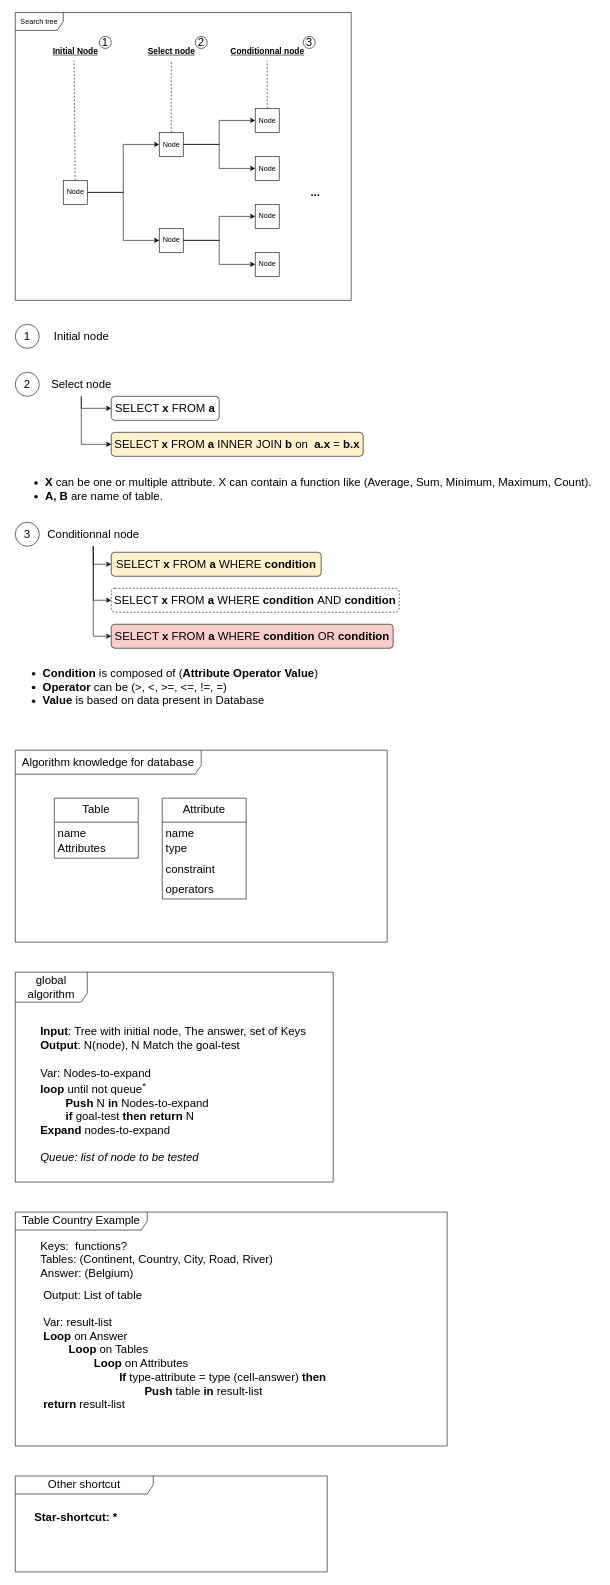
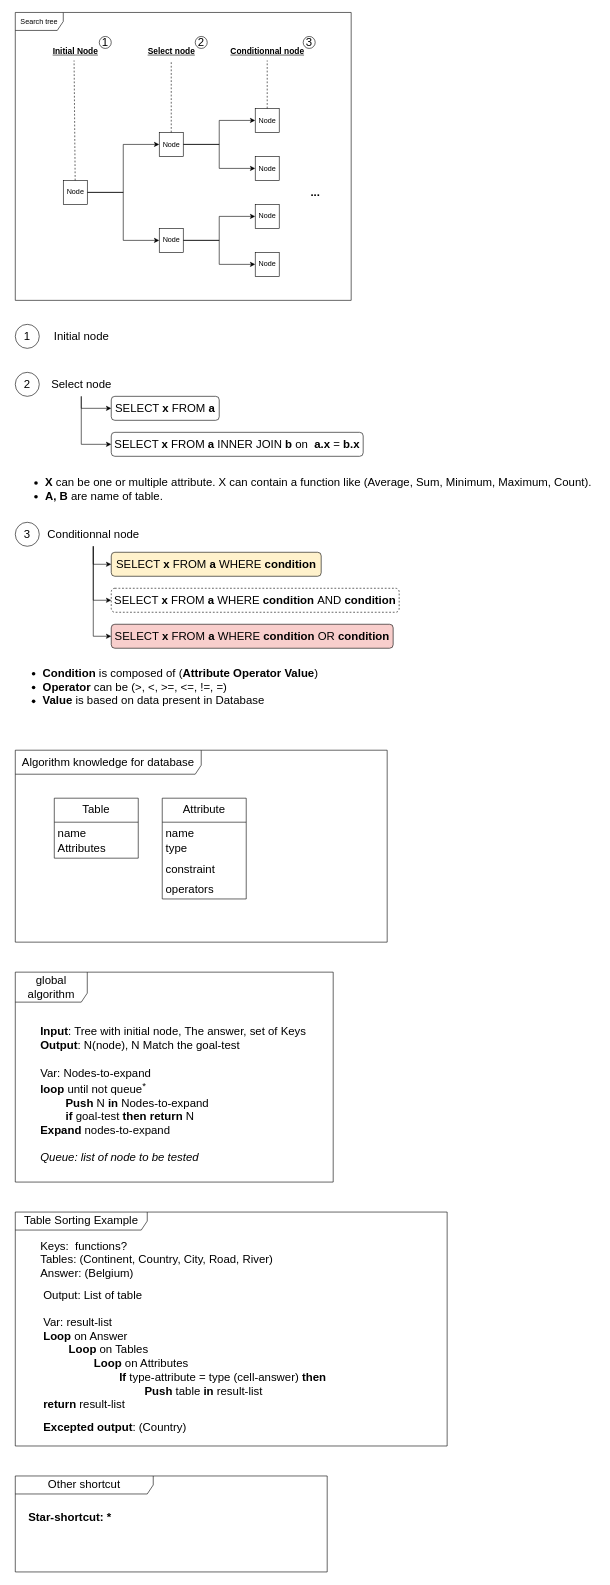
(237, 444) -> (237, 444)
(81, 1221) -> (81, 1221)
none -> (120, 1428)
(81, 1518) -> (75, 1518)
